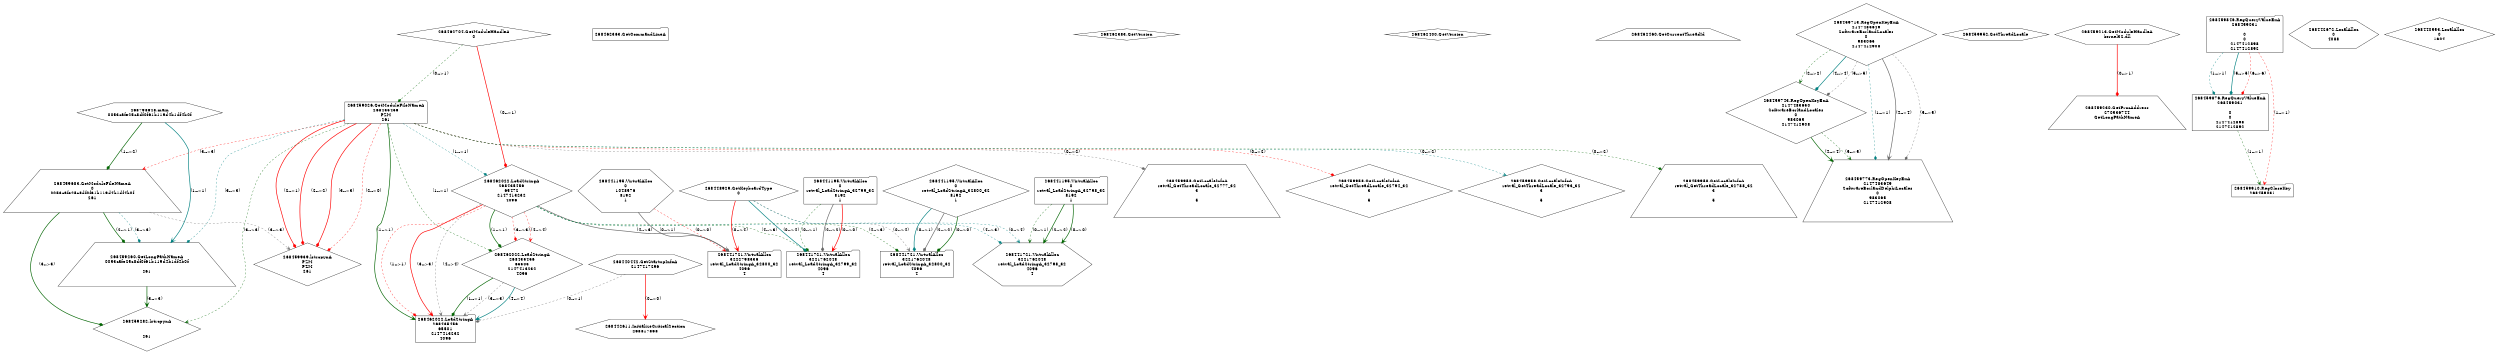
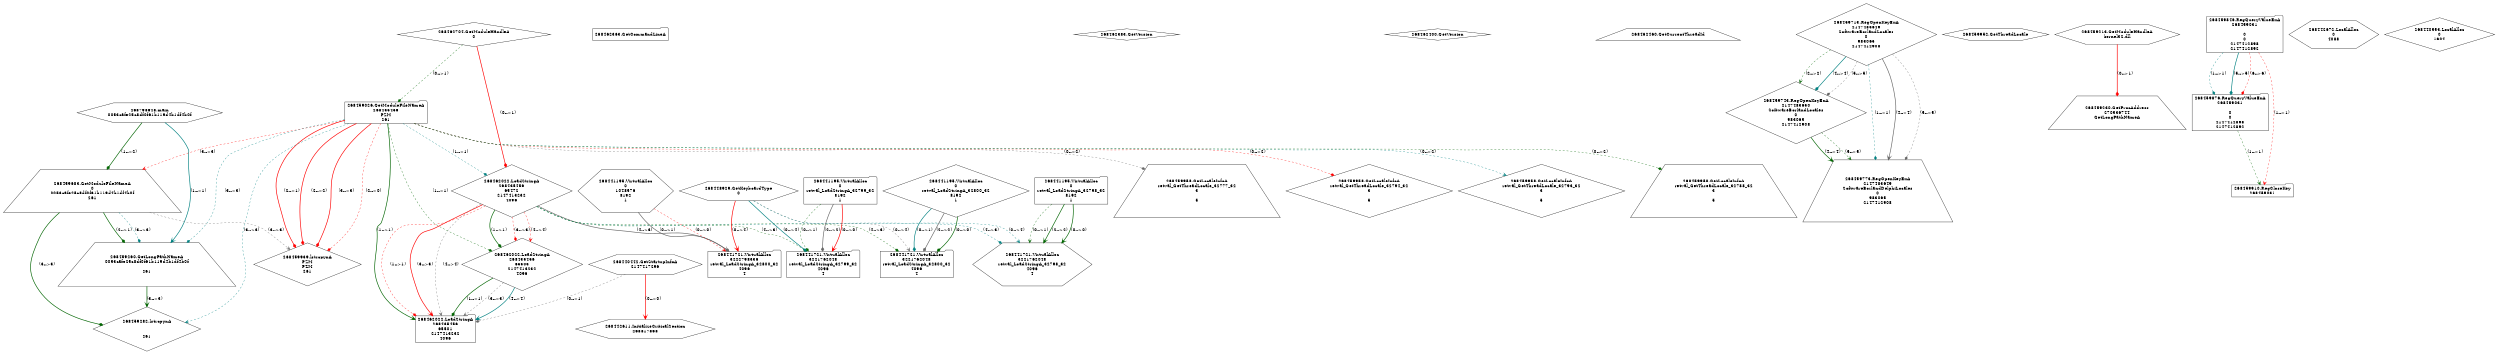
(248, 211) -> (248, 211)
